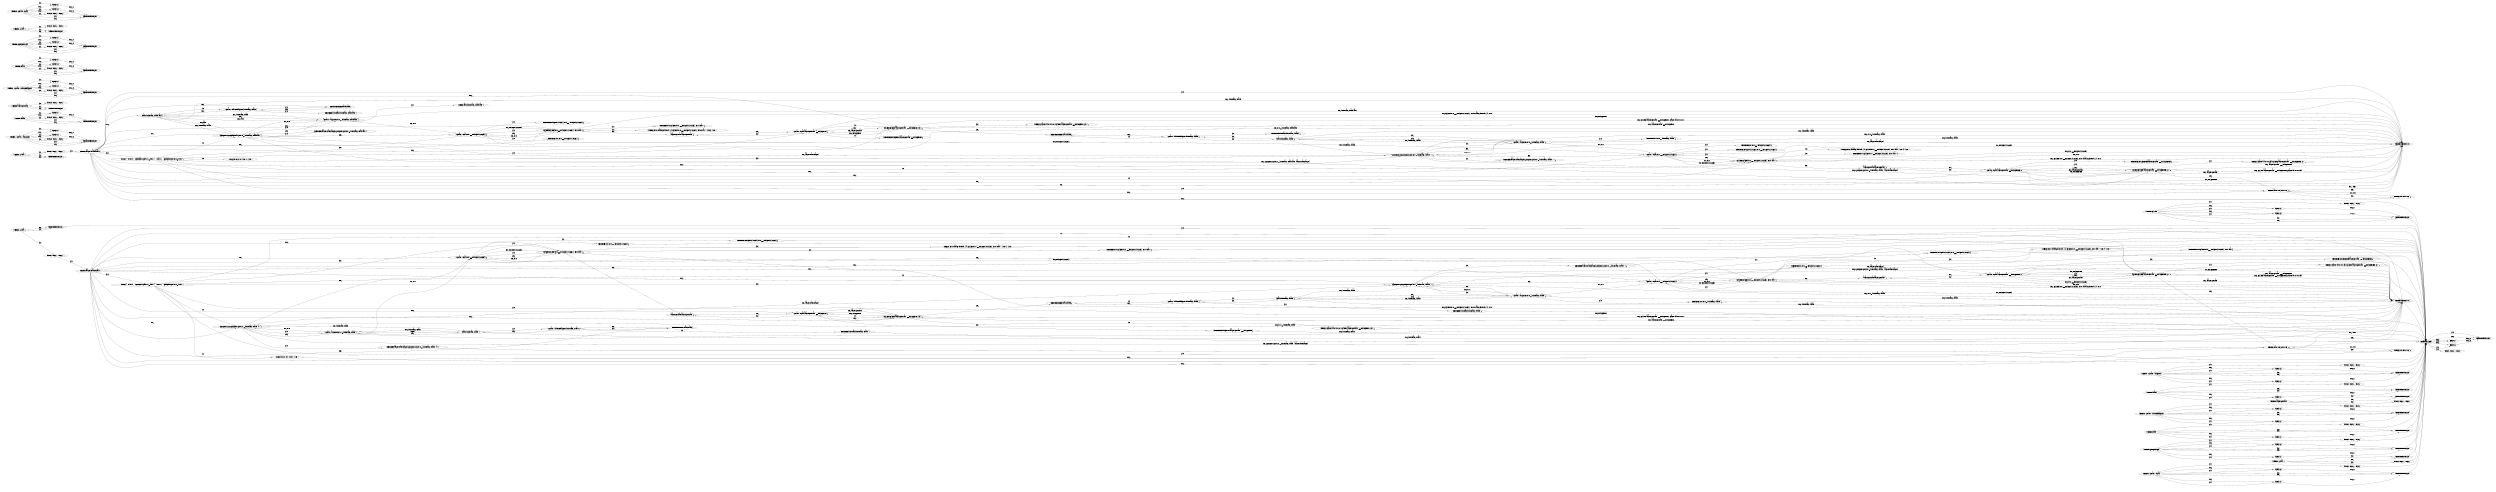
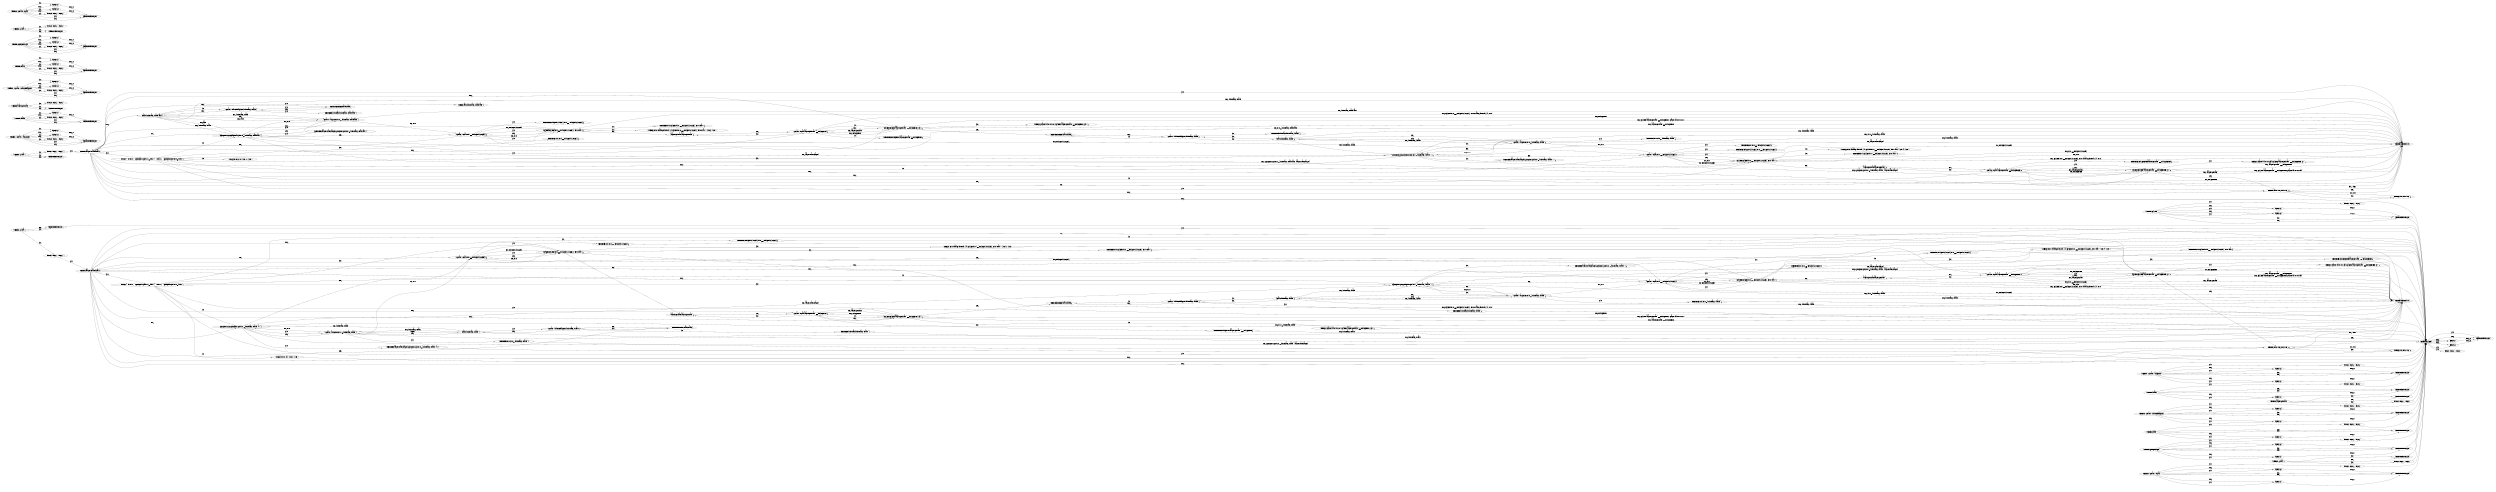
(398, 108) -> (306, 104)
none -> (514, 341)
